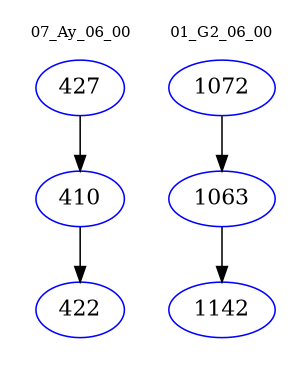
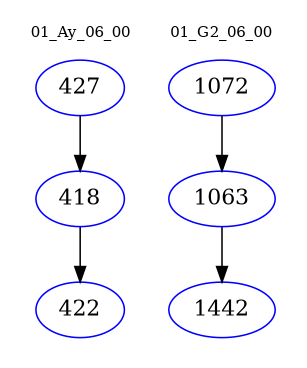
(81, 33) -> (81, 33)
(80, 199) -> (80, 199)
(222, 310) -> (222, 310)
